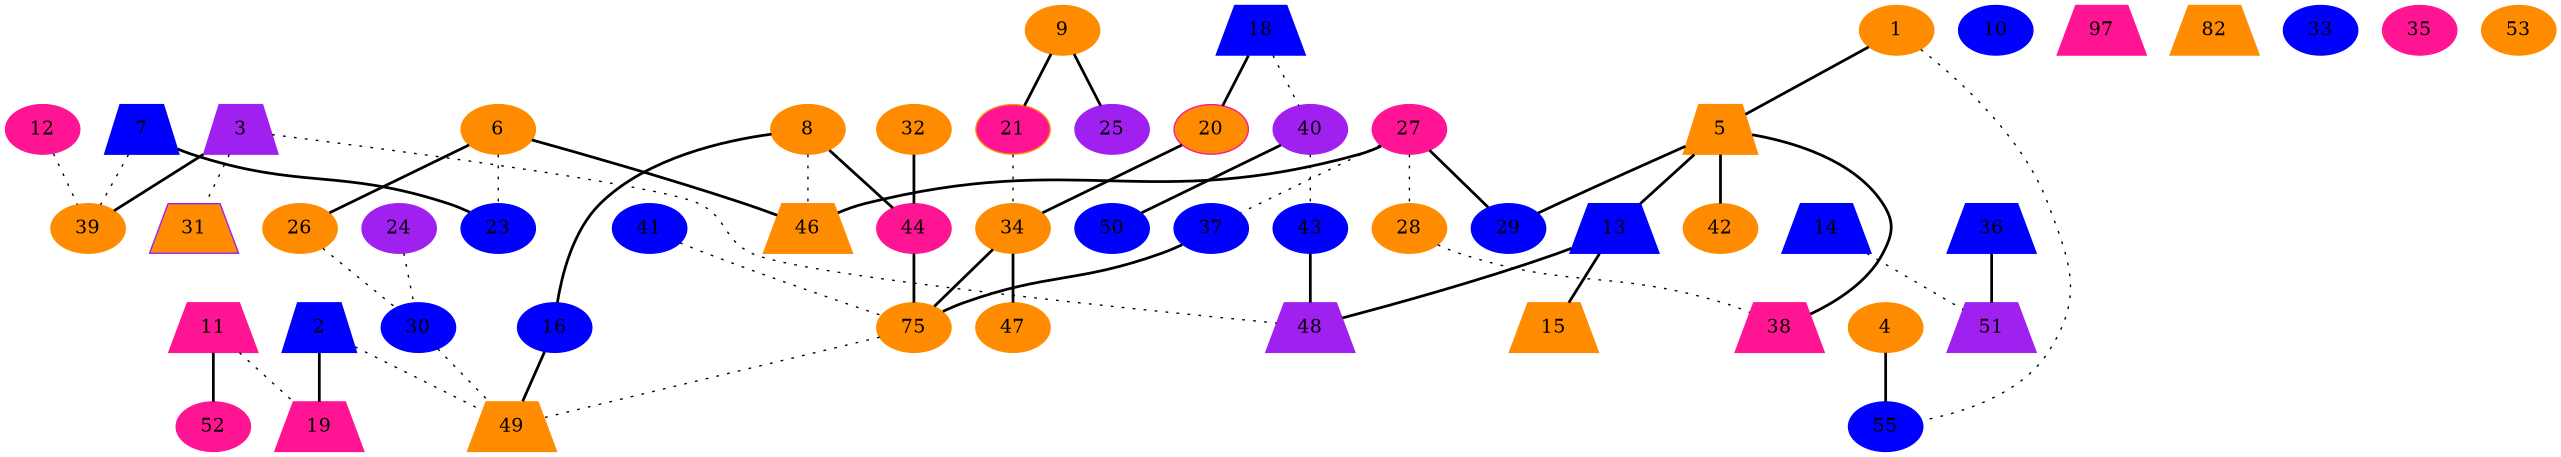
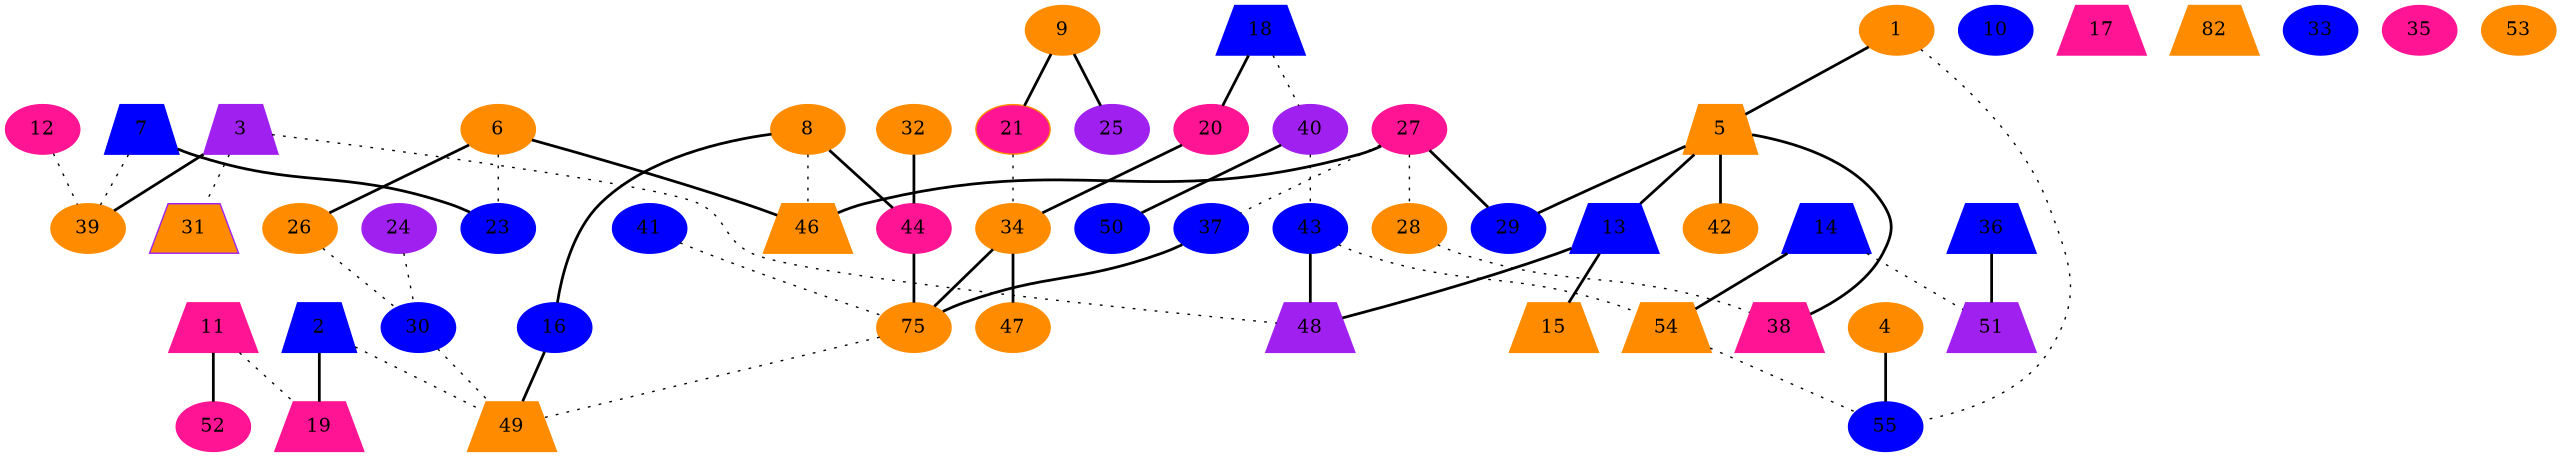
(2102, 30) -> (2102, 30)
(1211, 129) -> (1211, 129)
none -> (1667, 328)
